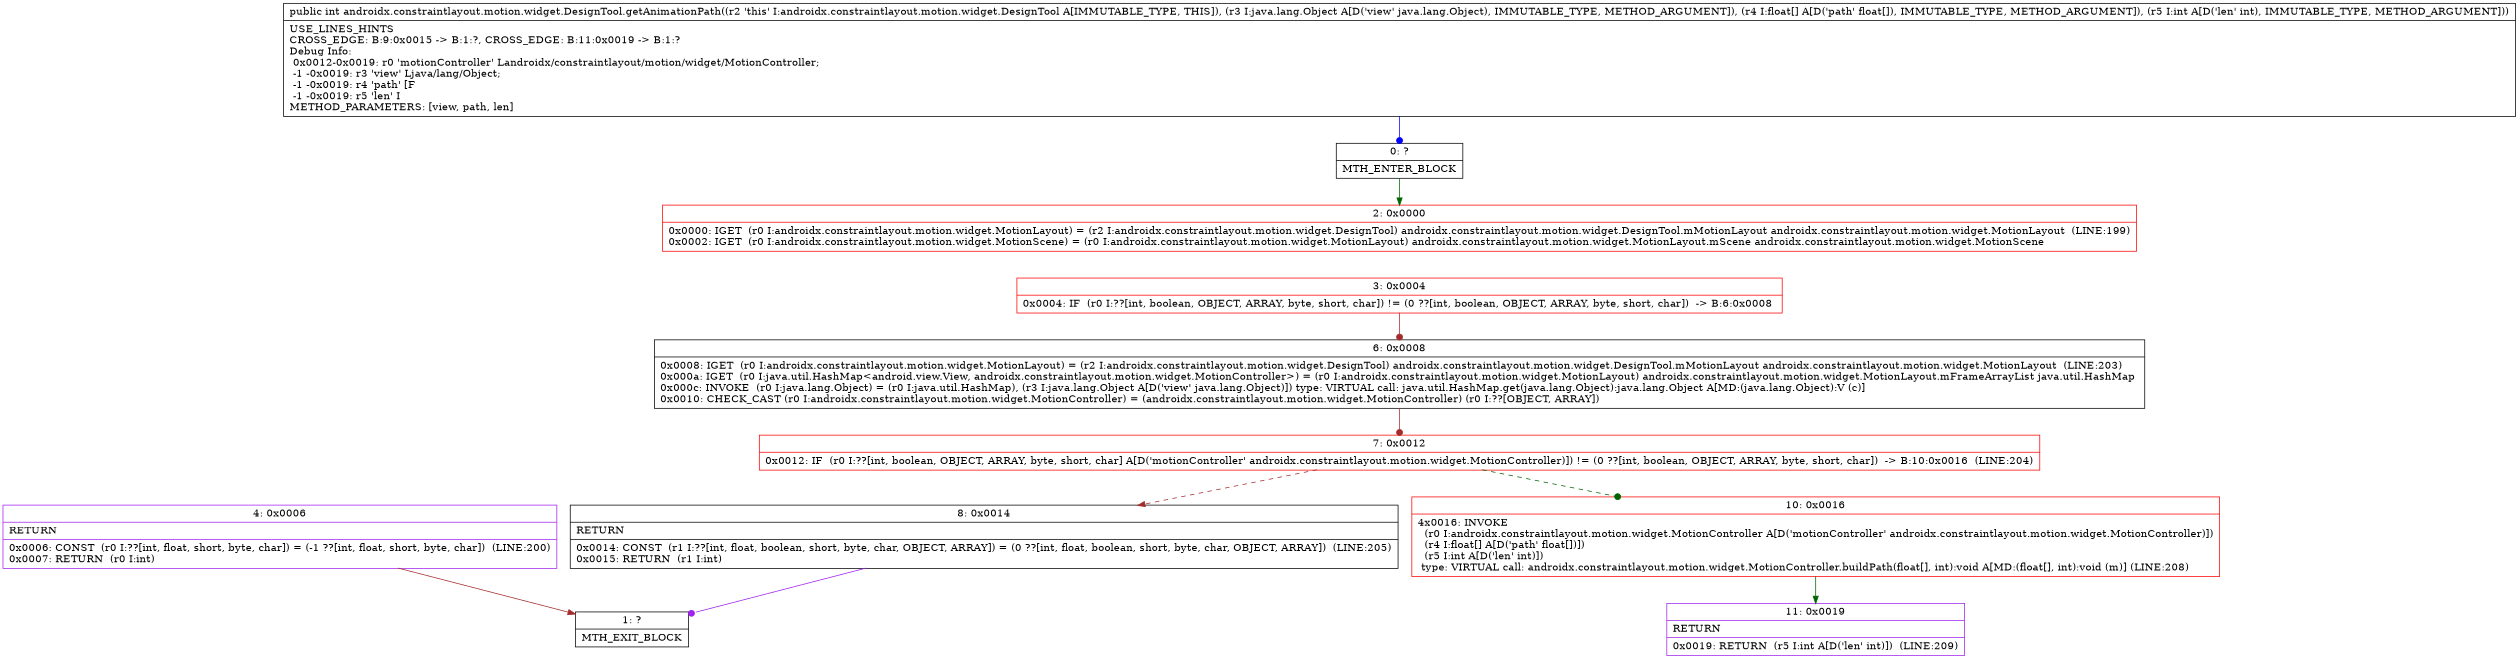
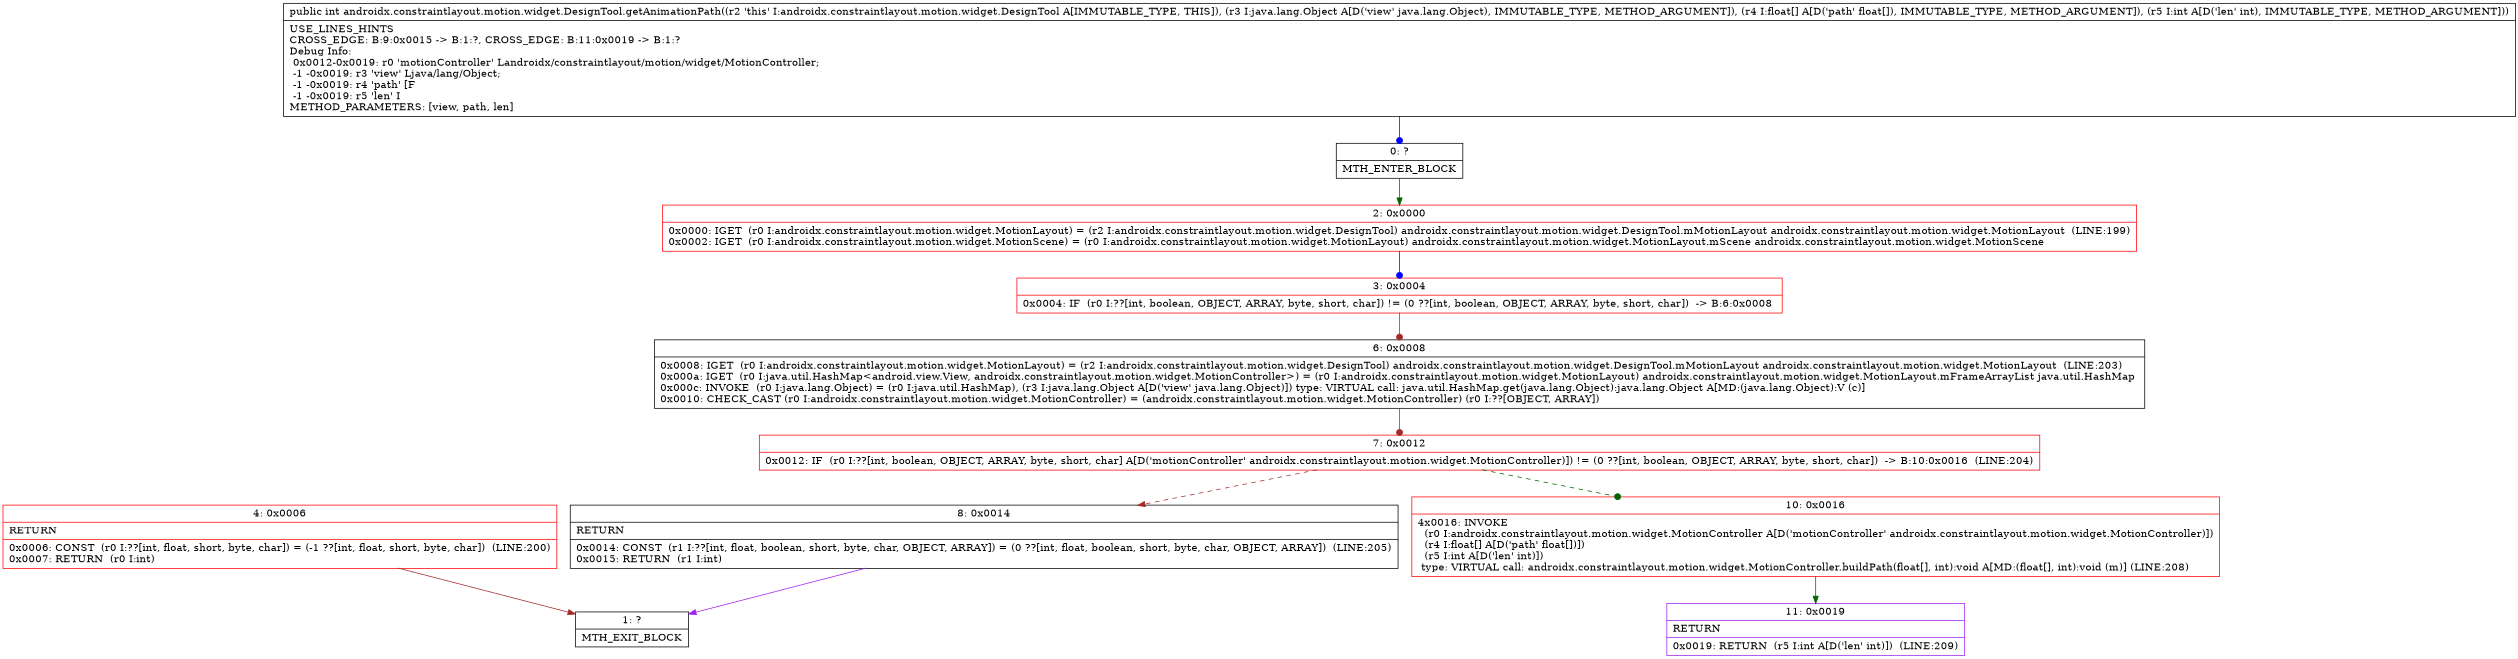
none -> (1400, 262)
(280, 537) -> (280, 537)
(781, 590) -> (781, 590)
